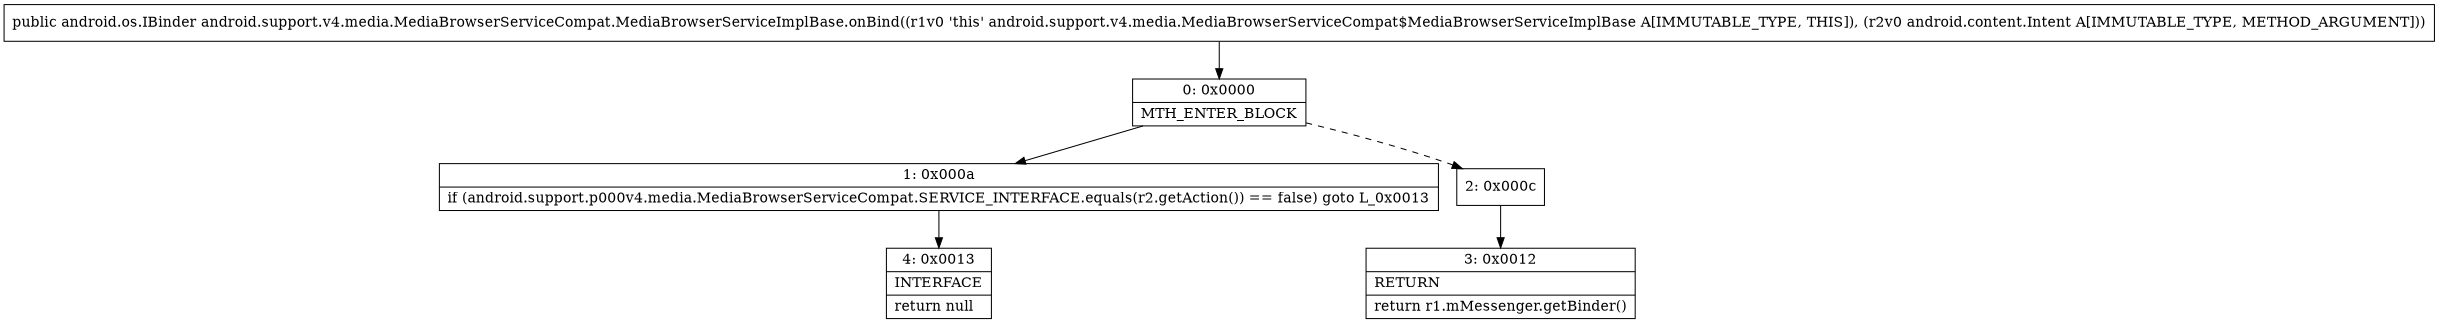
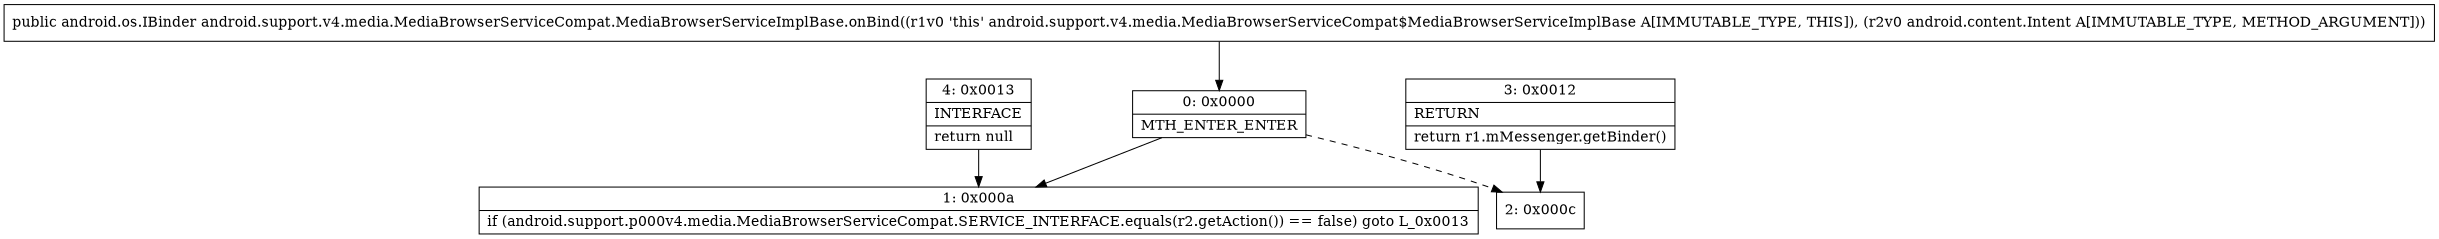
(1219, 114) -> (1219, 125)
(1501, 222) -> (1540, 166)
(939, 224) -> (979, 163)
